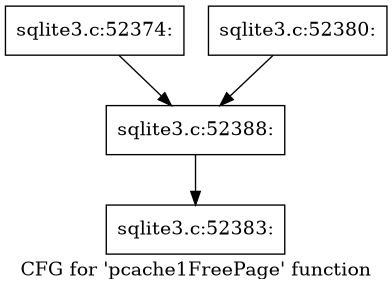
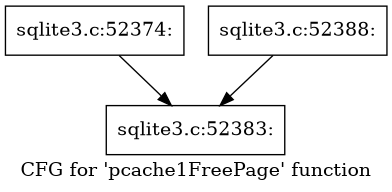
(298, 31) -> none
(140, 76) -> (140, 76)
